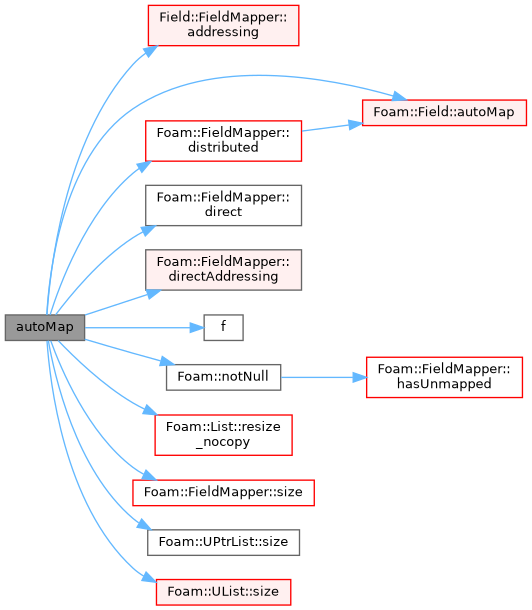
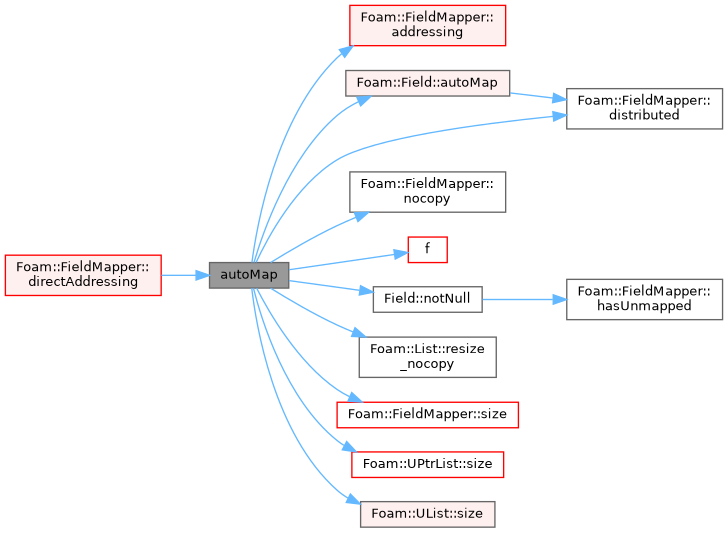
(224, 26) -> (428, 26)
(445, 113) -> (428, 83)
(325, 128) -> (532, 95)
(224, 141) -> (645, 109)
(224, 205) -> (428, 192)
(224, 270) -> (83, 275)
(116, 305) -> (179, 275)
(224, 328) -> (428, 250)
(224, 377) -> (428, 300)
(445, 377) -> (645, 300)
(224, 435) -> (428, 357)
(224, 543) -> (428, 465)
(224, 592) -> (428, 514)
